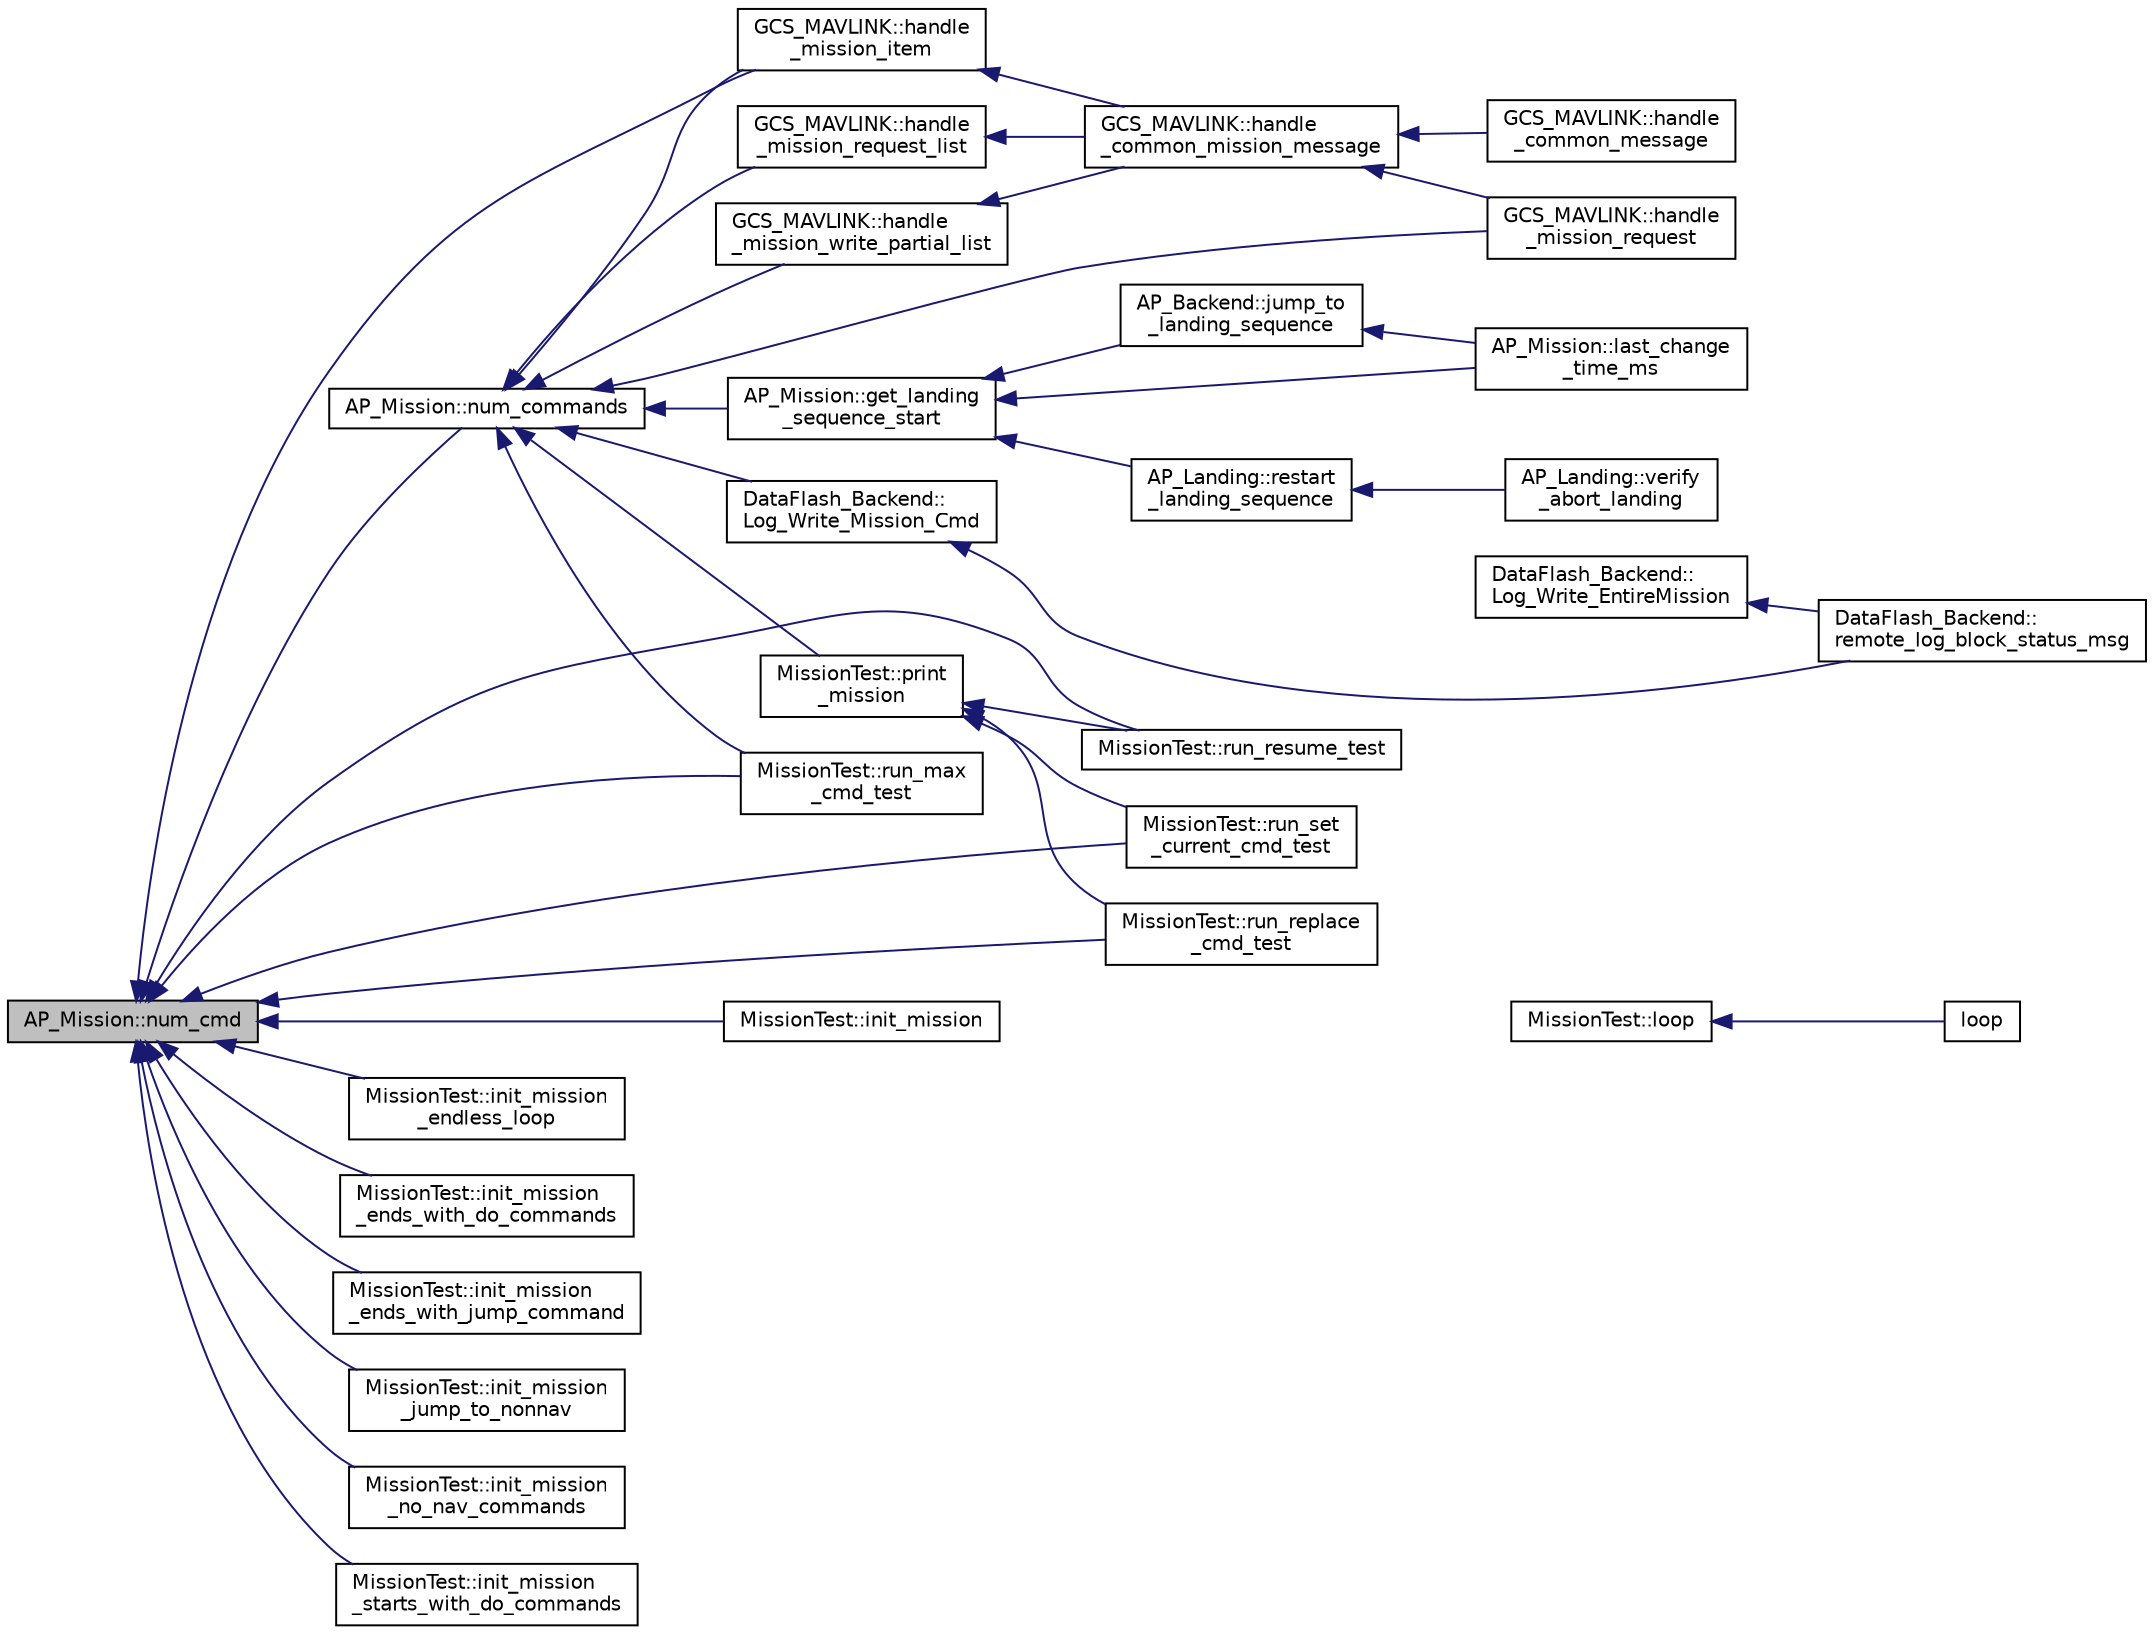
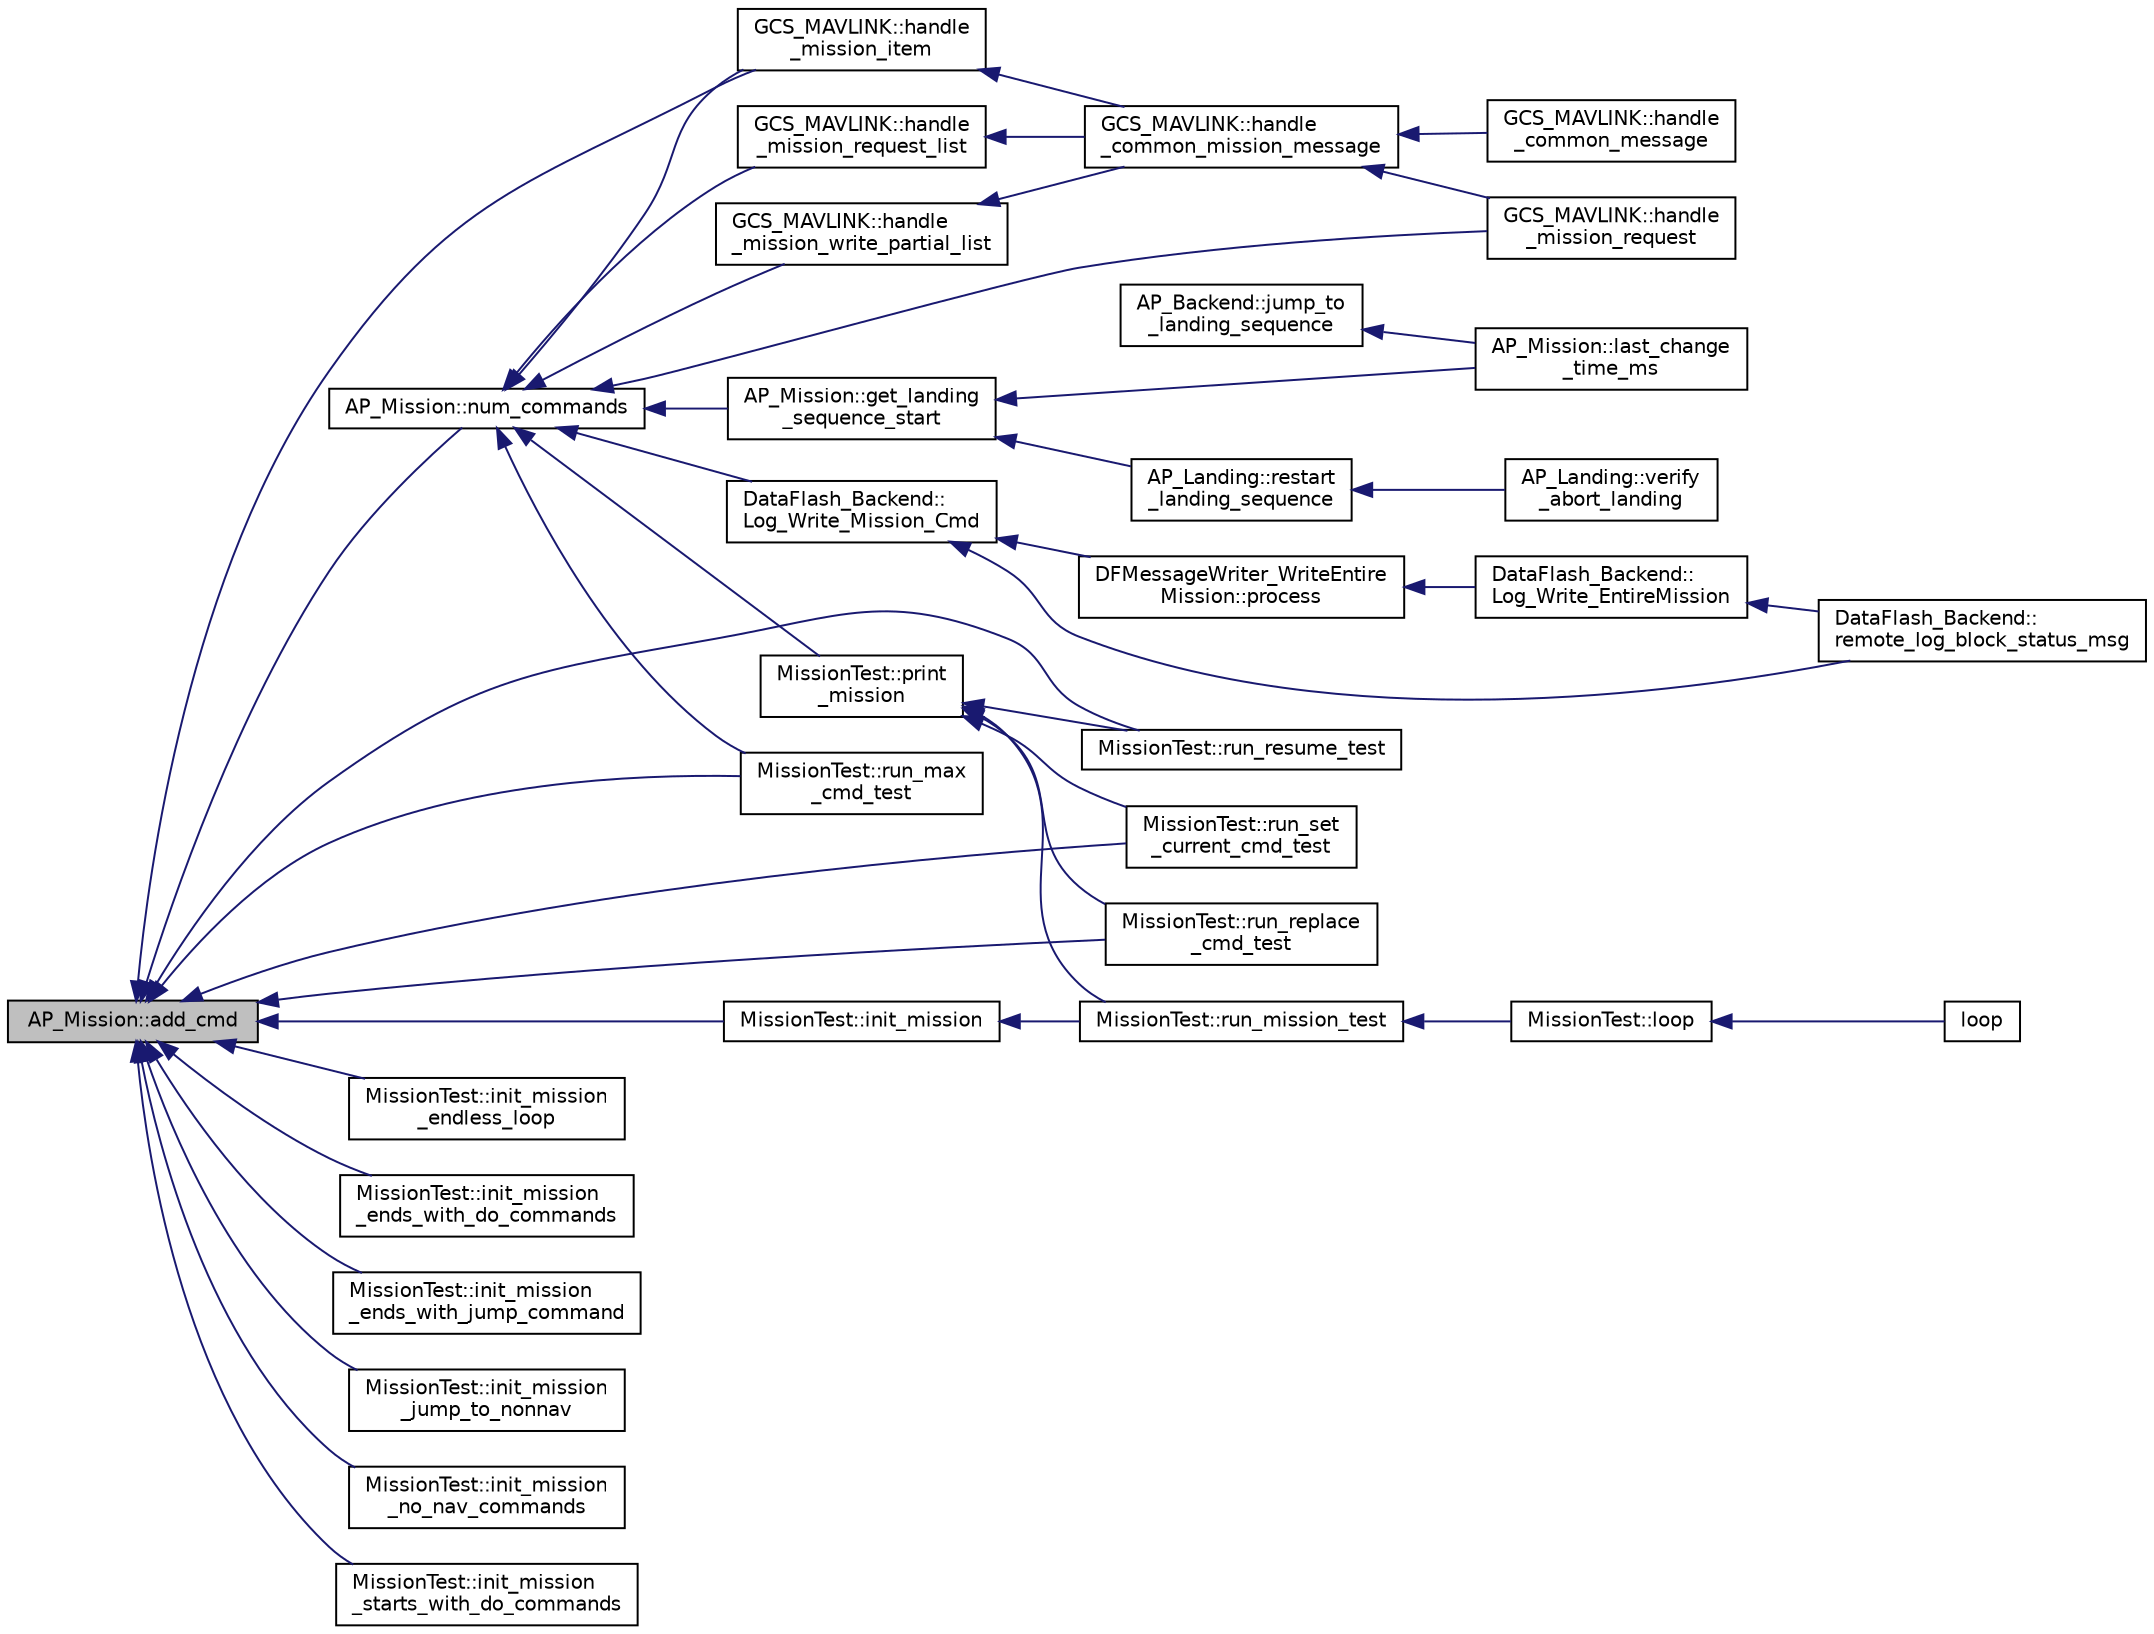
(1062, 359) -> none
none -> (1242, 587)
(133, 1021) -> (133, 1021)
none -> (1242, 1021)
